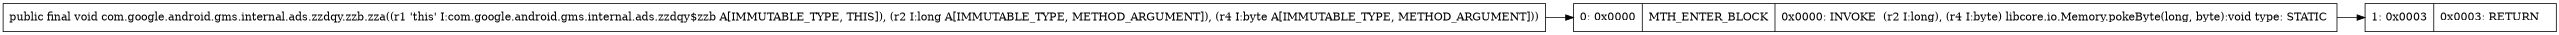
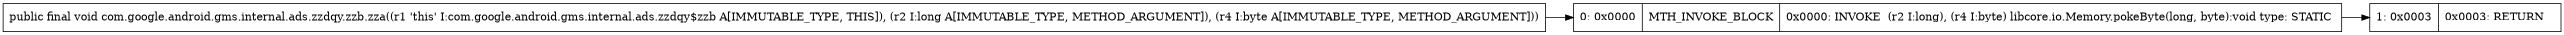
(1709, 17) -> (1711, 17)
